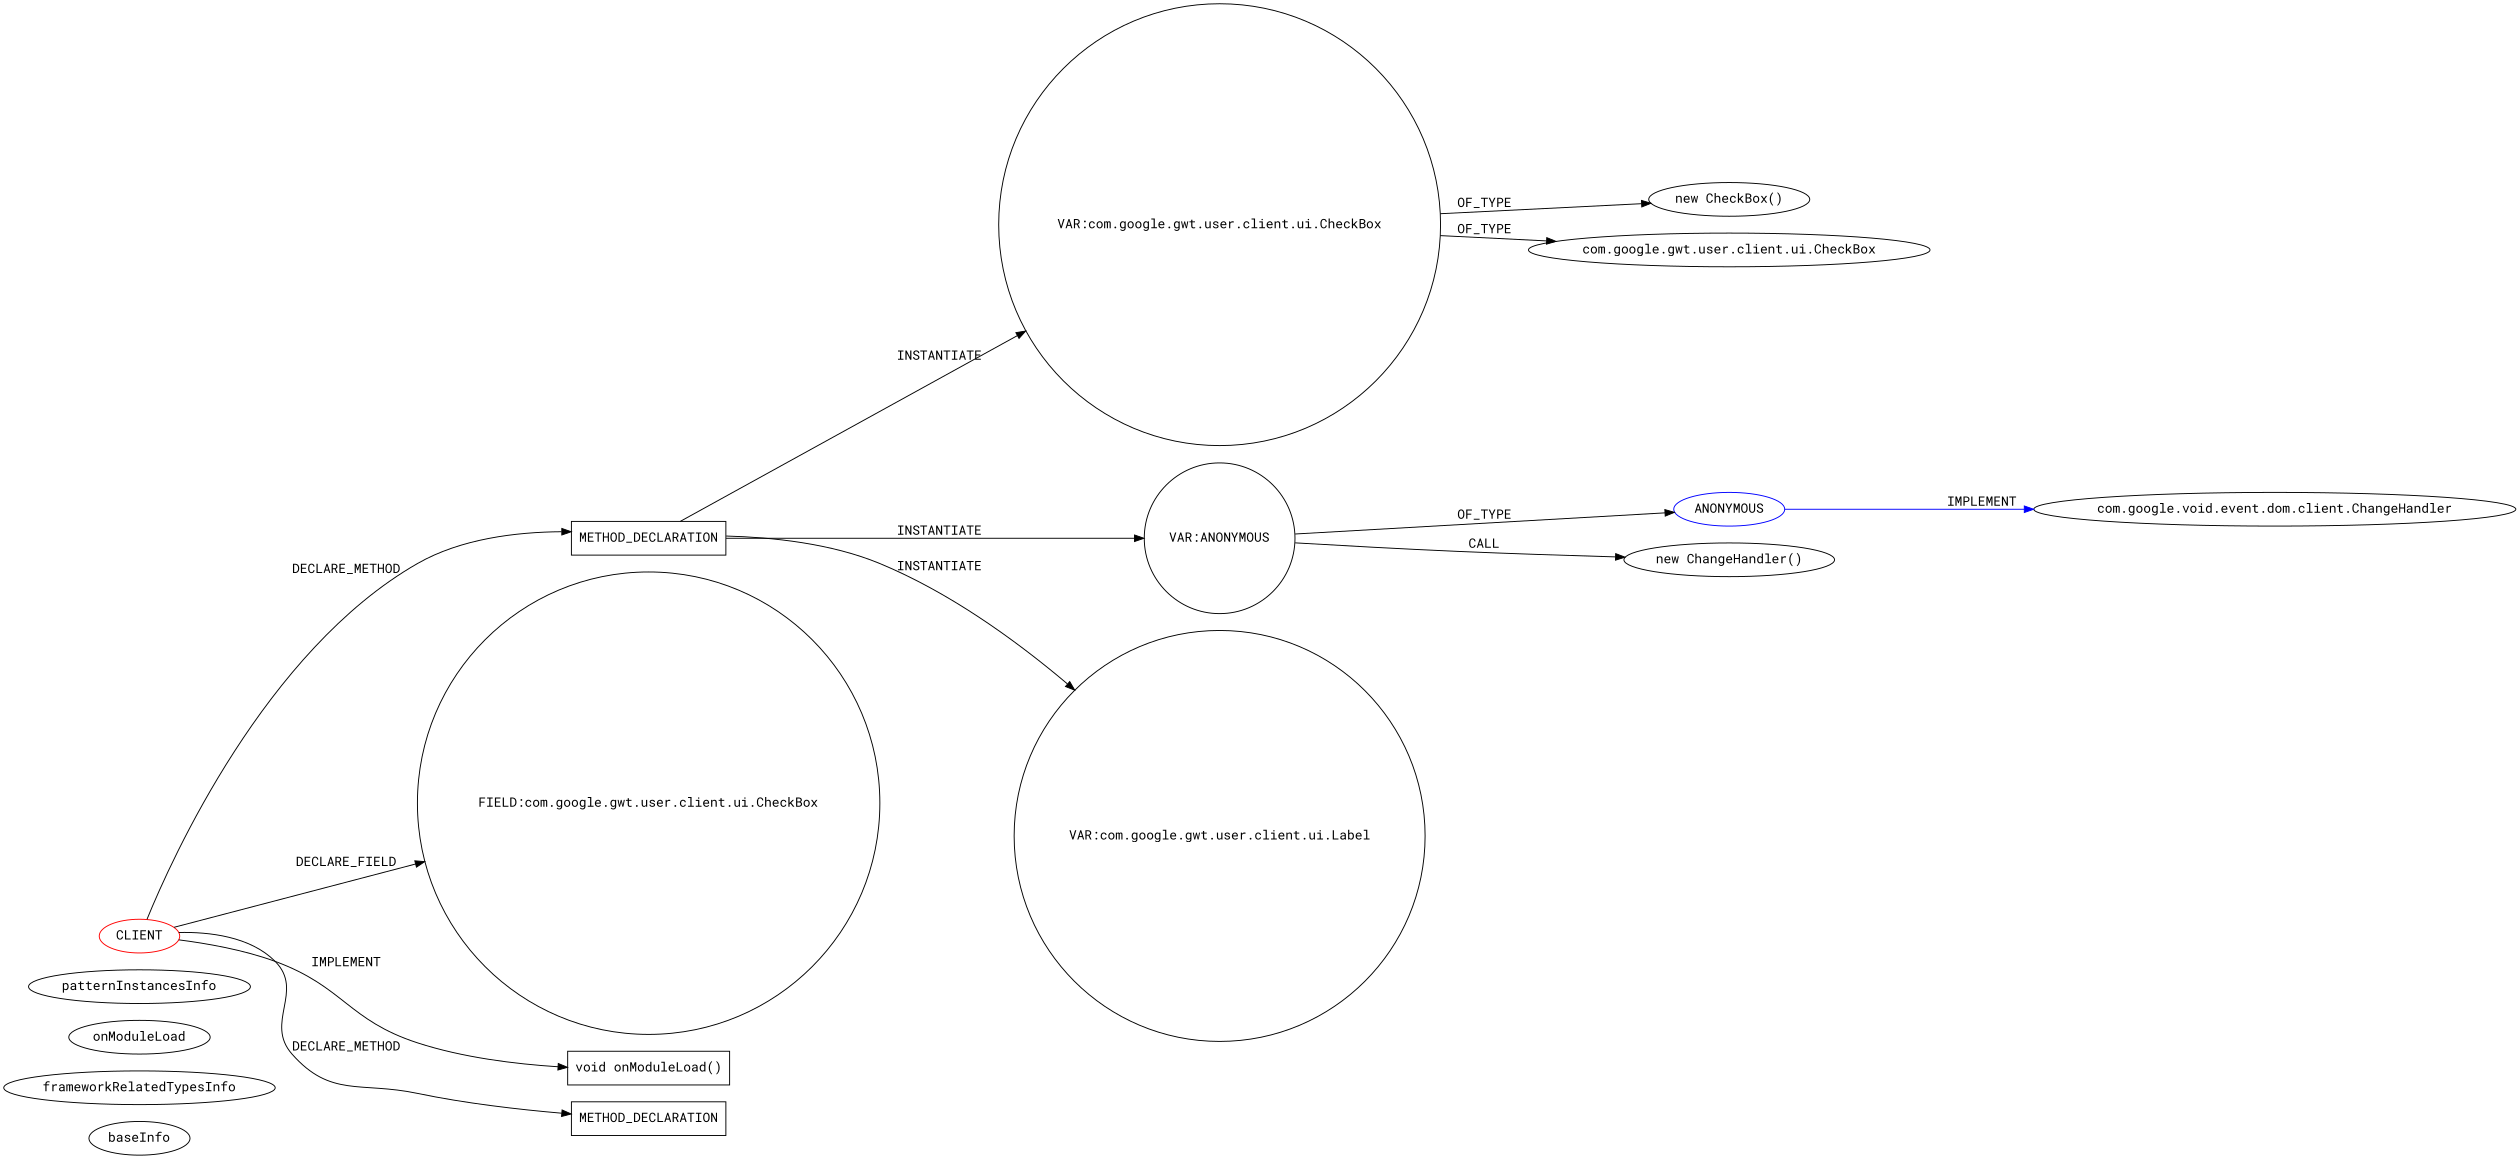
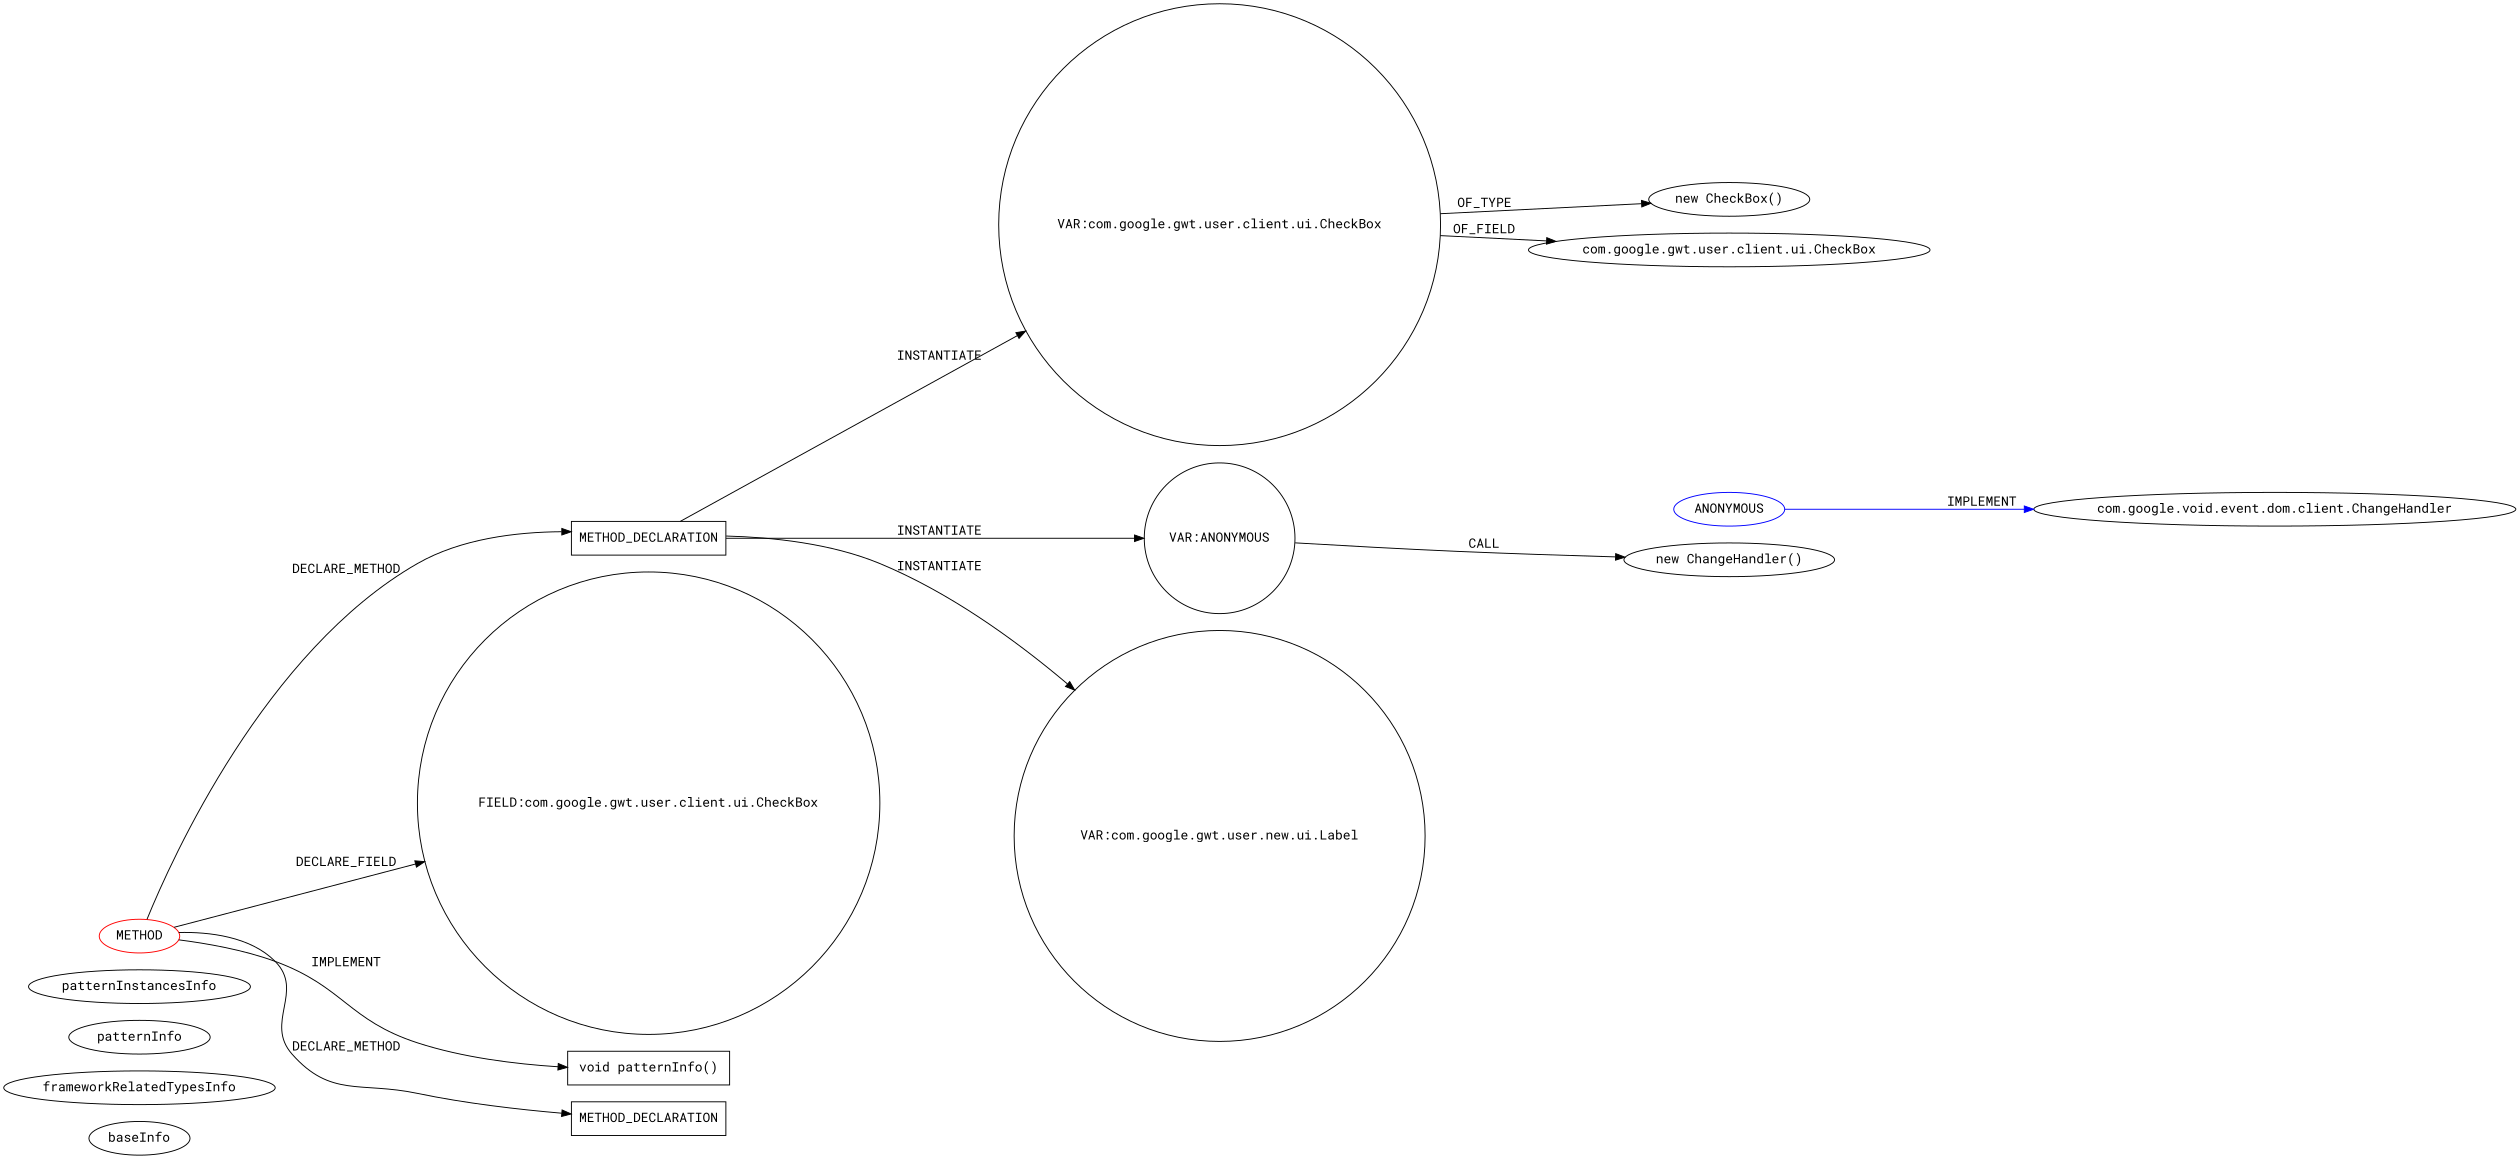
(1484, 230) -> (1484, 230)
(1480, 523) -> none
(1220, 836) -> (1220, 836)
(139, 936) -> (139, 936)
(139, 1037) -> (139, 1037)
(649, 1068) -> (649, 1068)
